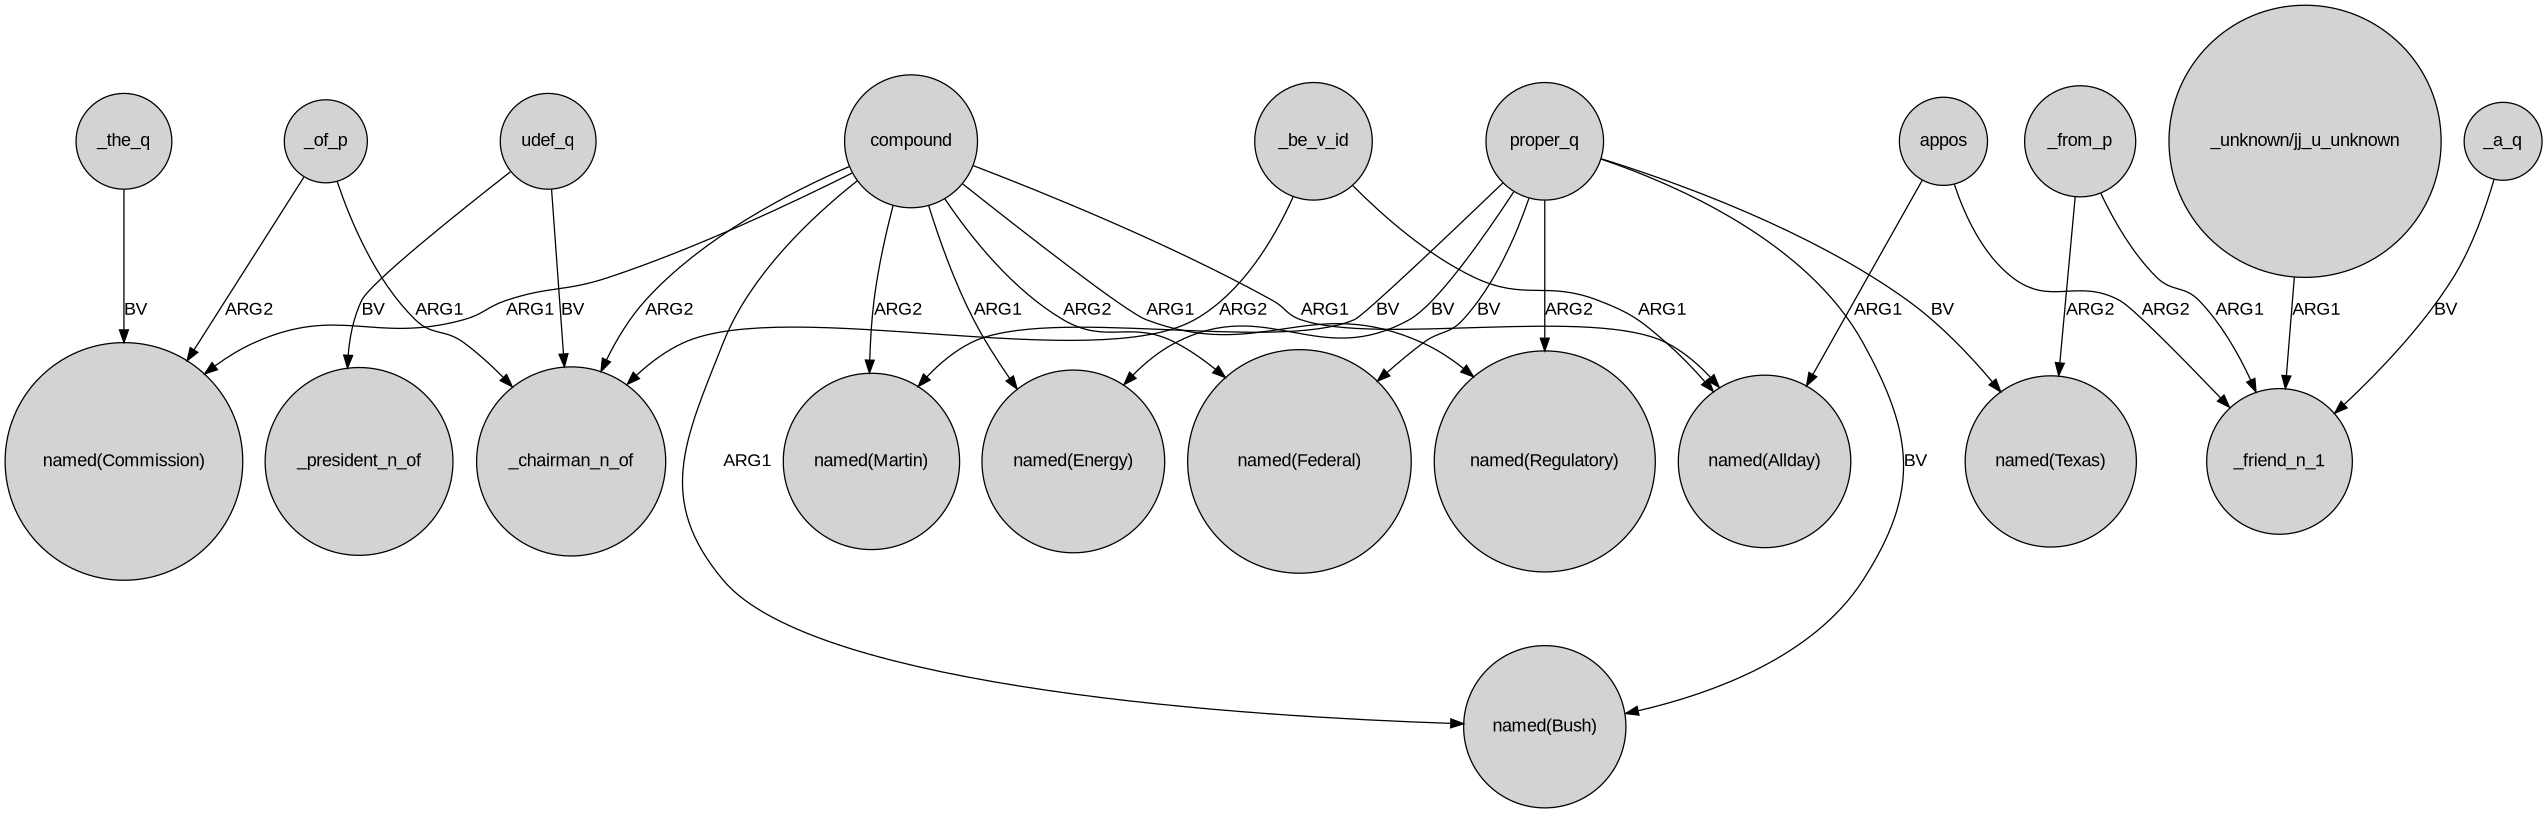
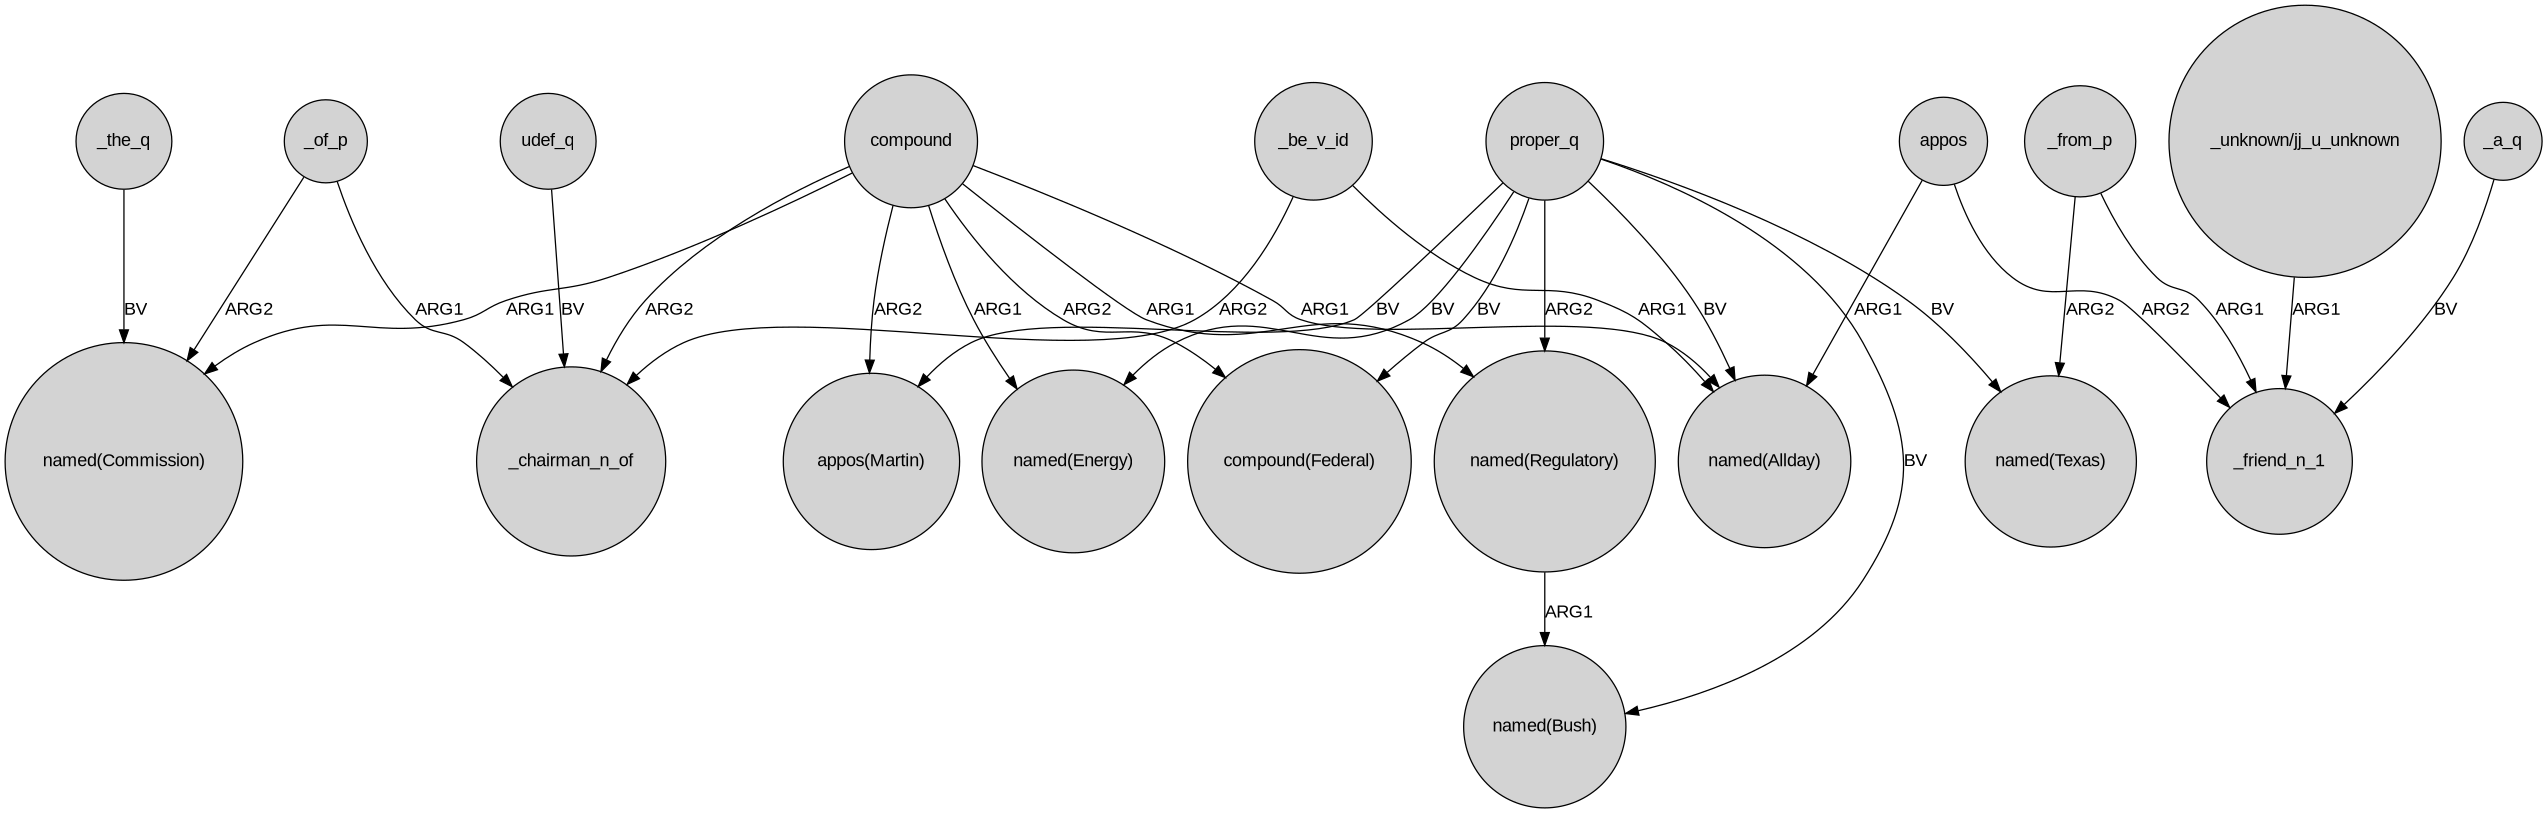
none -> (1669, 268)
(359, 461) -> none
(871, 461) -> (871, 461)
(1300, 461) -> (1300, 461)
(847, 648) -> (1545, 602)
